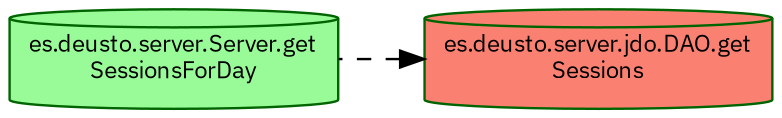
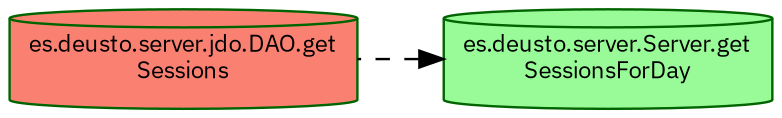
(369, 59) -> (388, 59)
